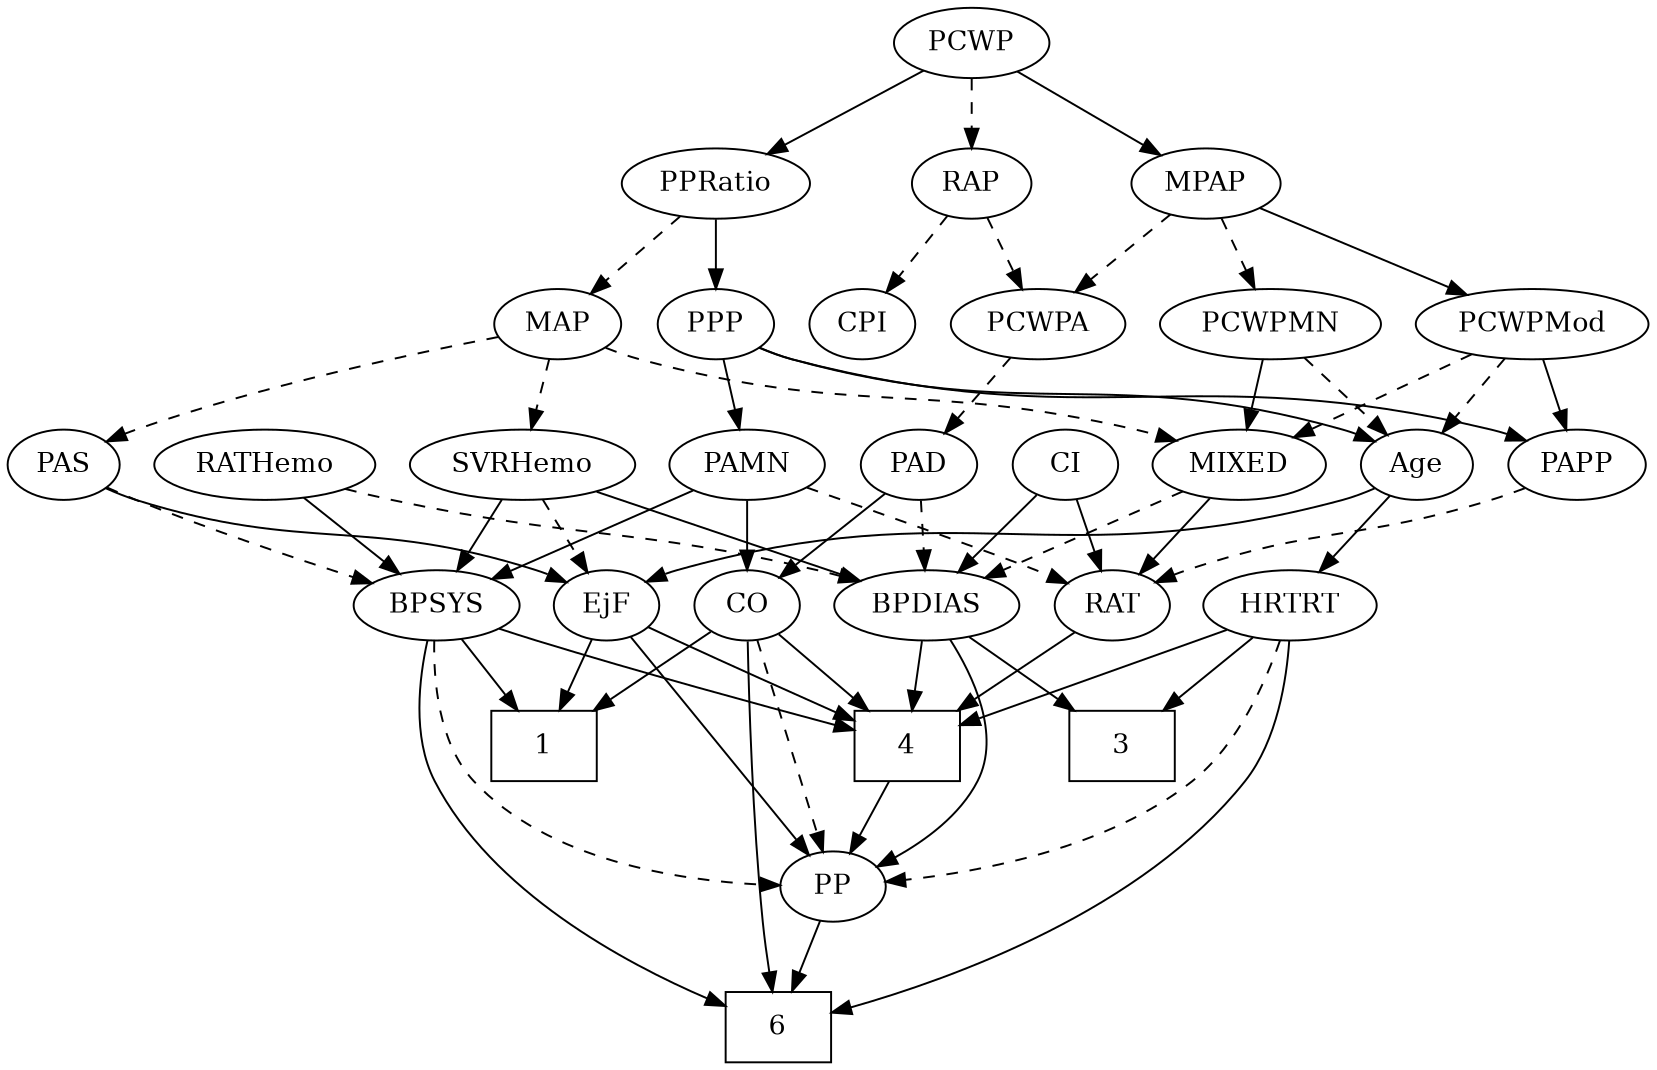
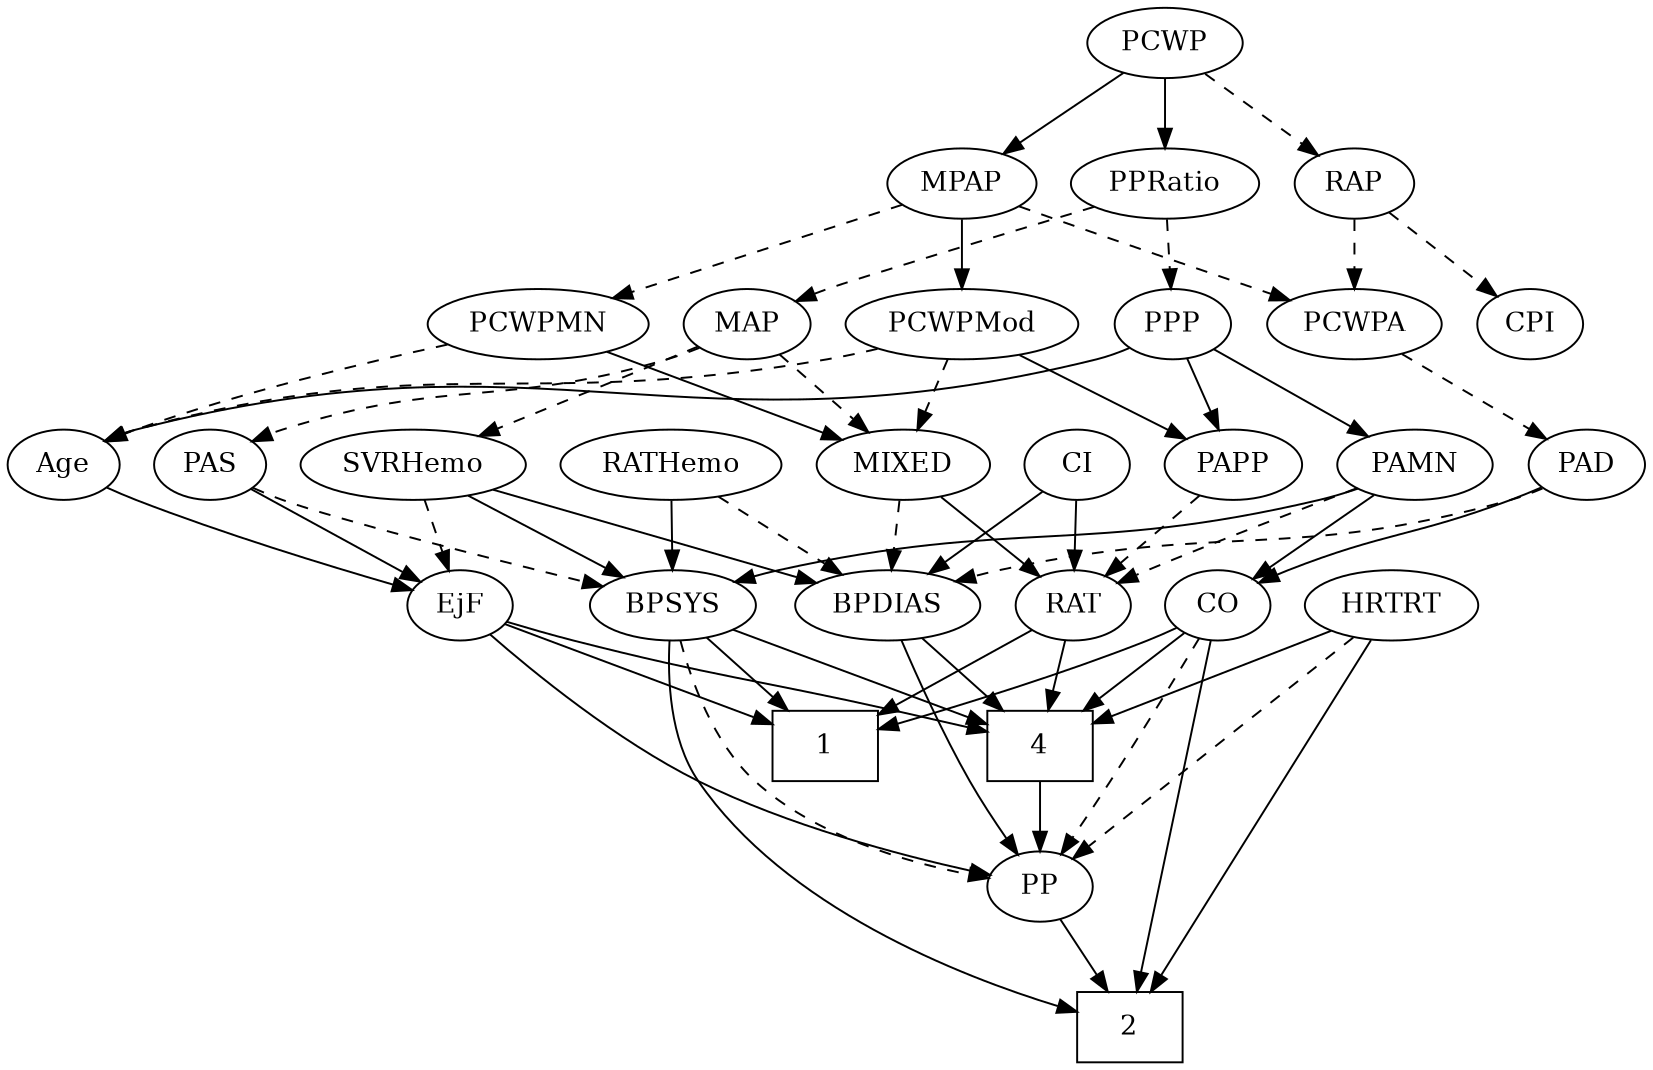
(716, 244) -> (1168, 244)
(1372, 516) -> none
none -> (971, 664)
(1122, 746) -> none
(778, 1027) -> (1130, 1027)
